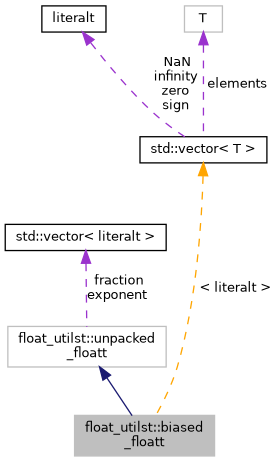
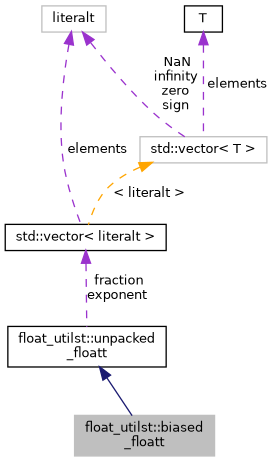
(74, 19) -> (74, 19)
(203, 19) -> (203, 19)
none -> (61, 136)
(203, 150) -> (203, 150)
(192, 299) -> (107, 189)
(87, 347) -> (87, 347)
